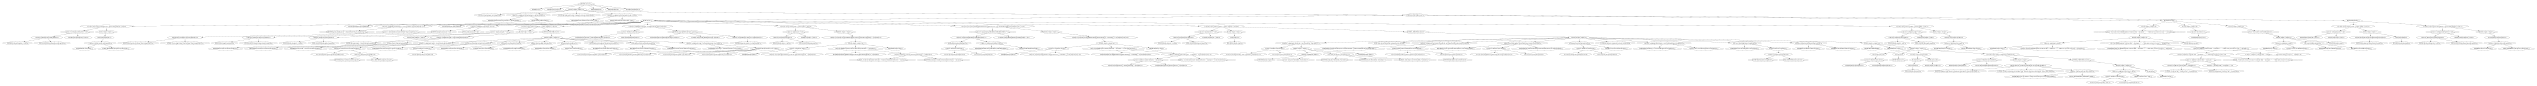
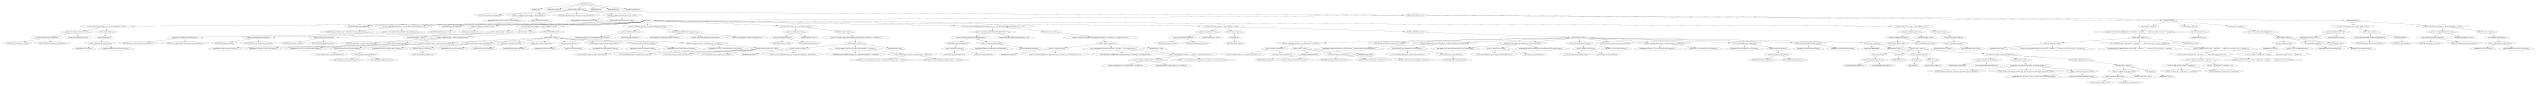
(748, 43) -> none
(1913, 71) -> none
